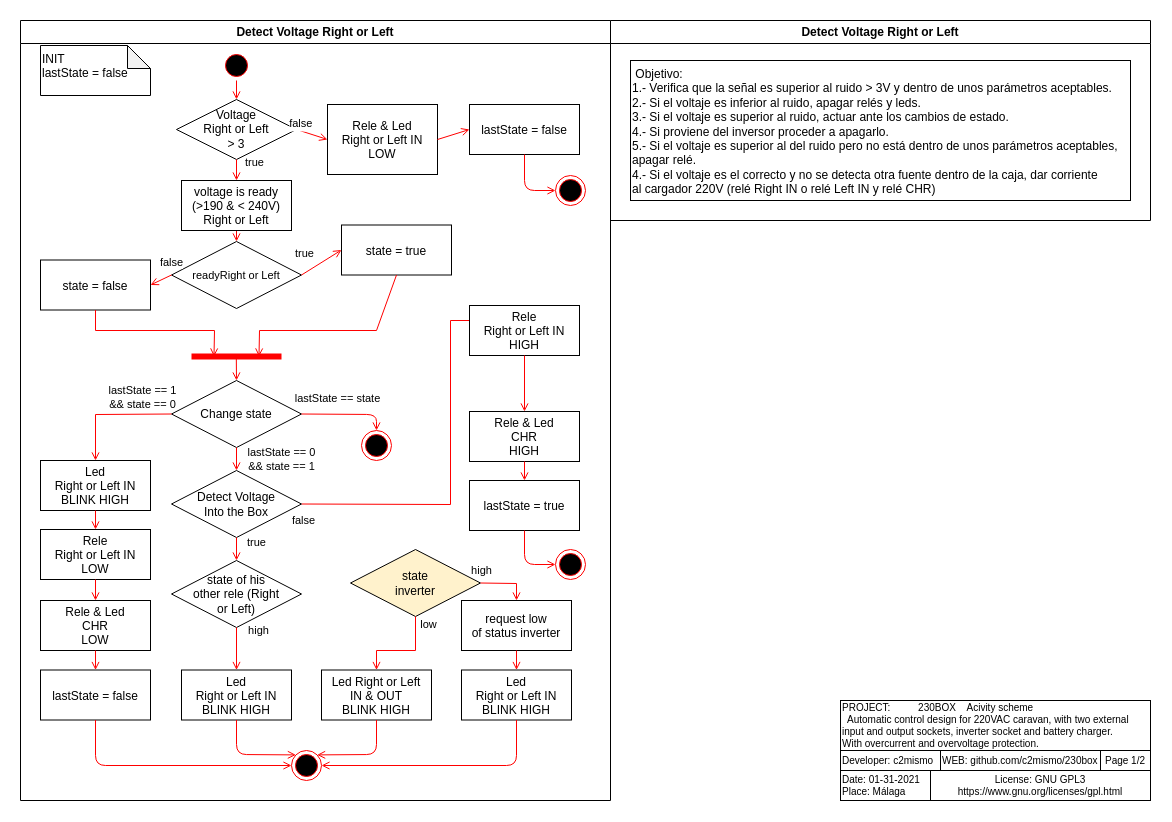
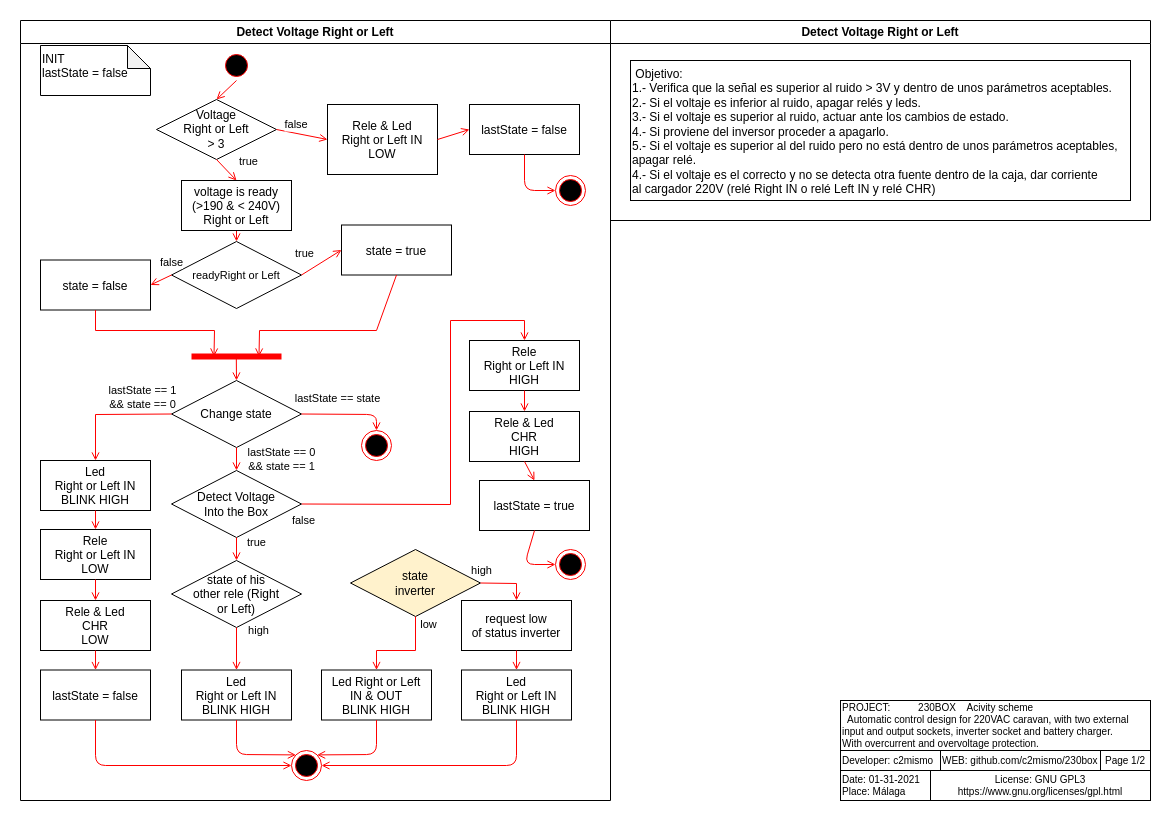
(237, 130) -> (217, 130)
(525, 331) -> (525, 366)
(525, 506) -> (535, 506)
